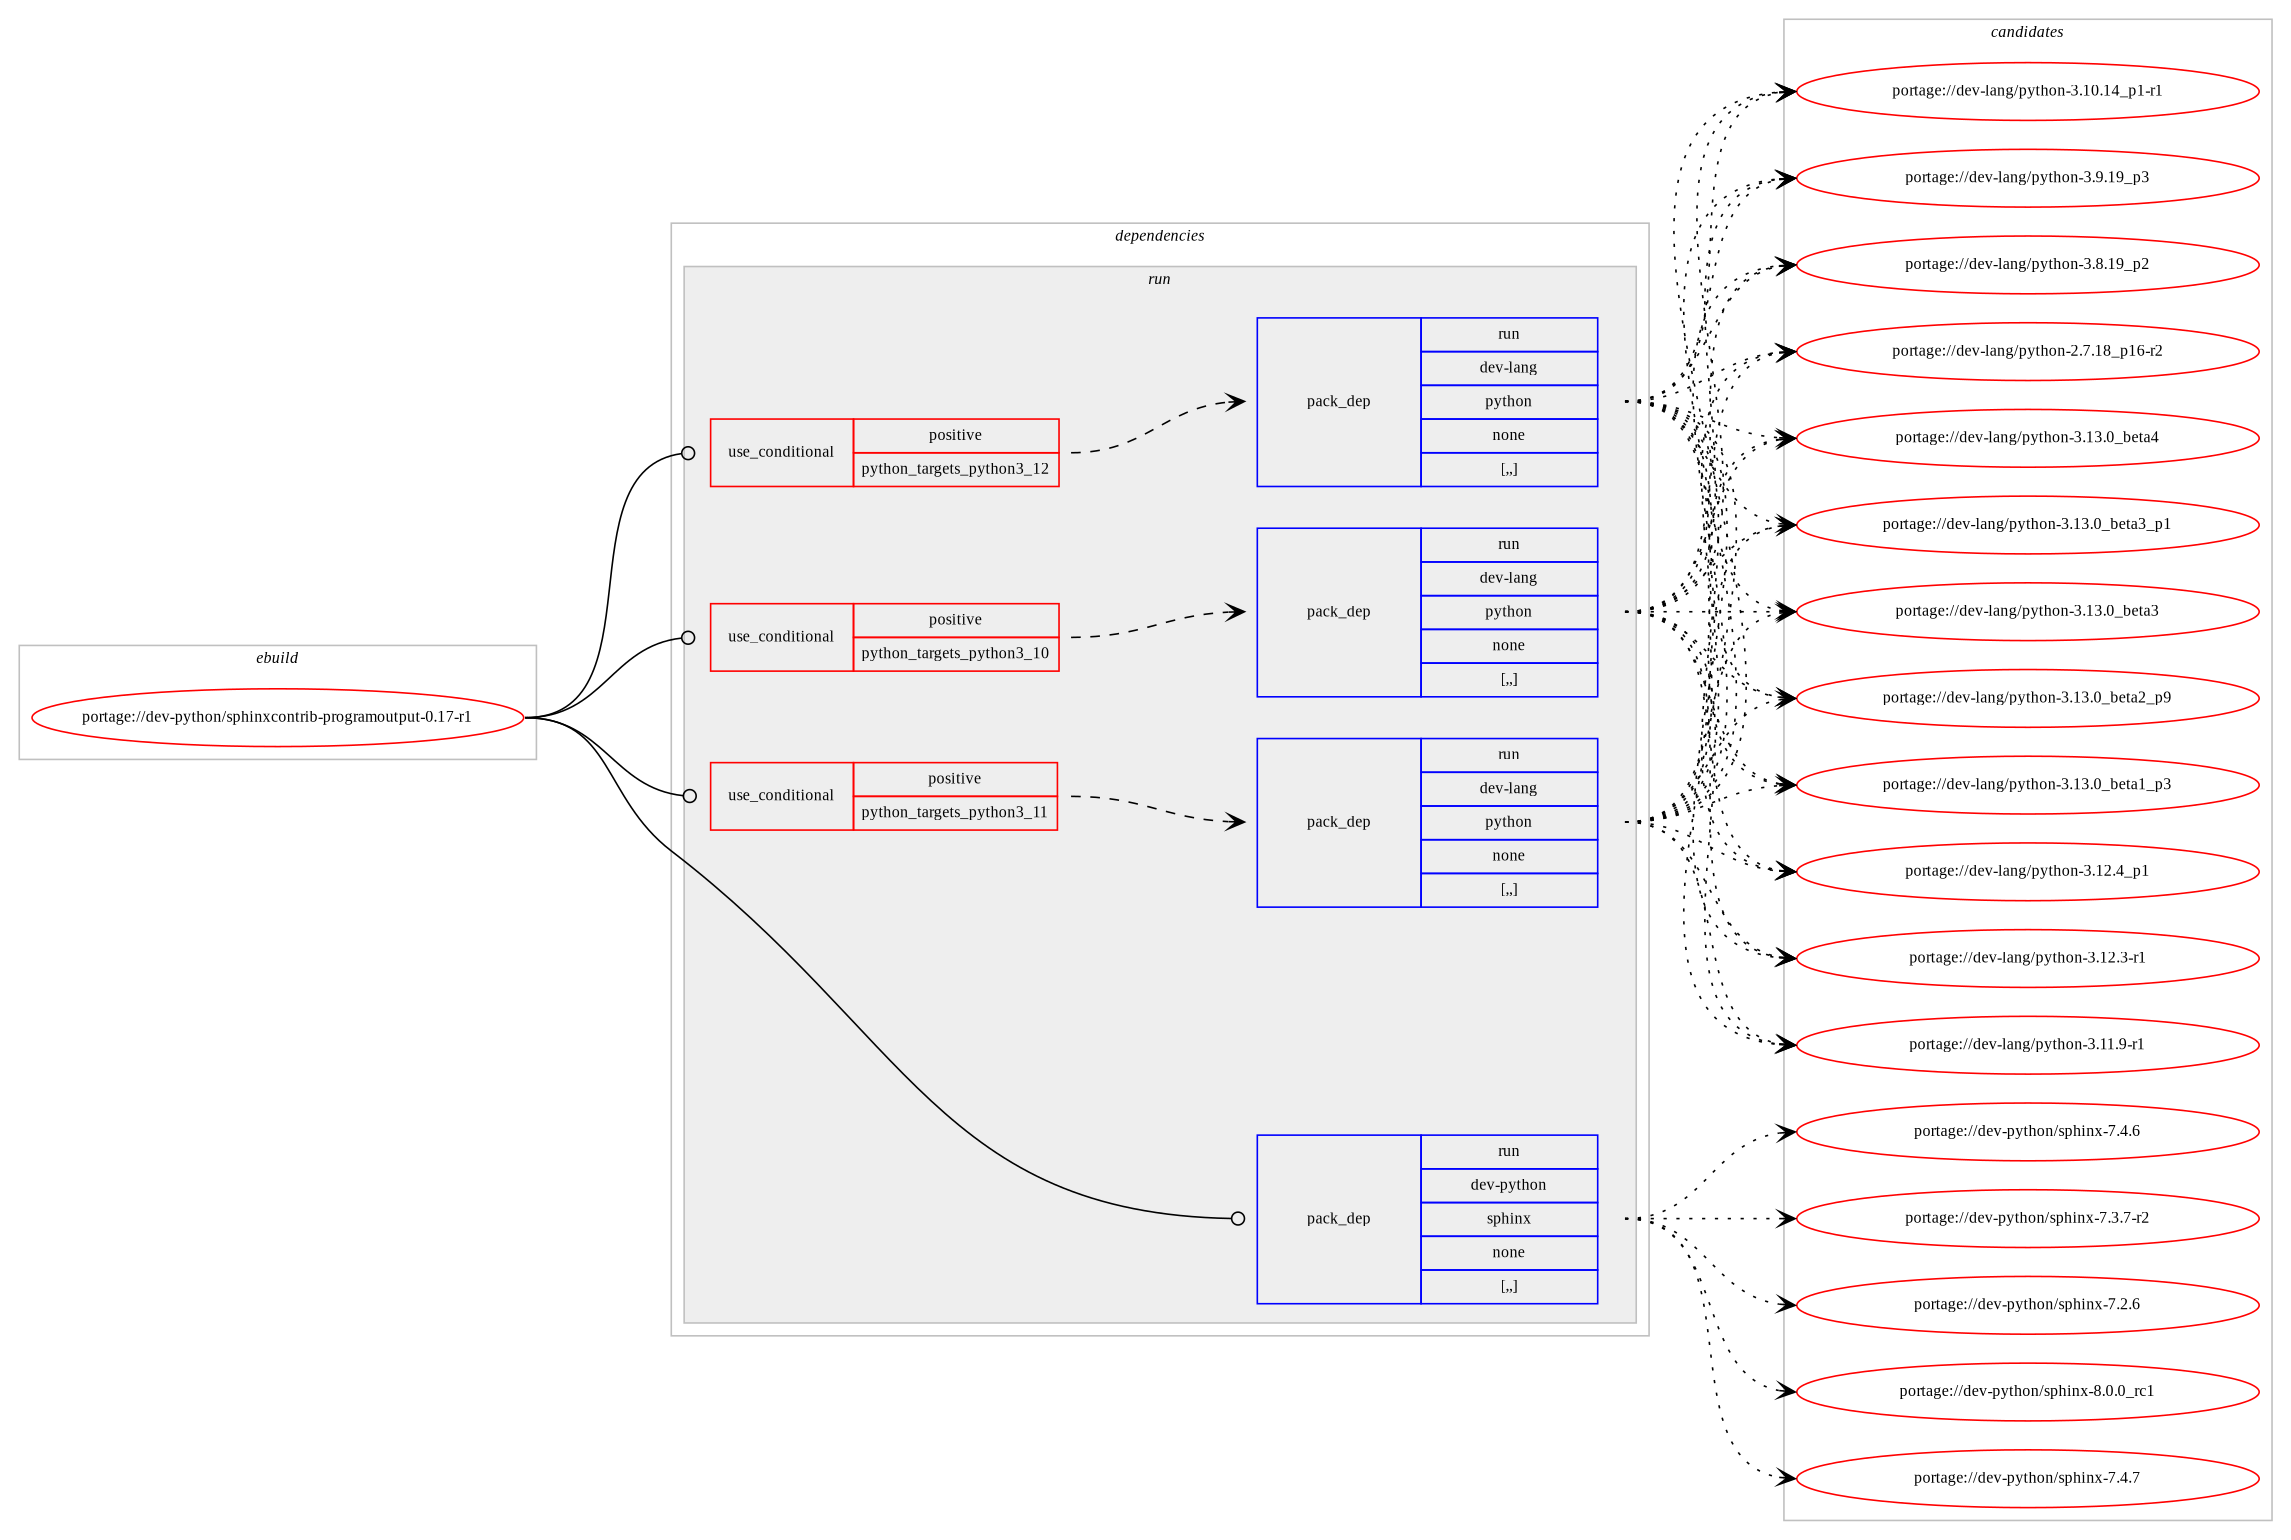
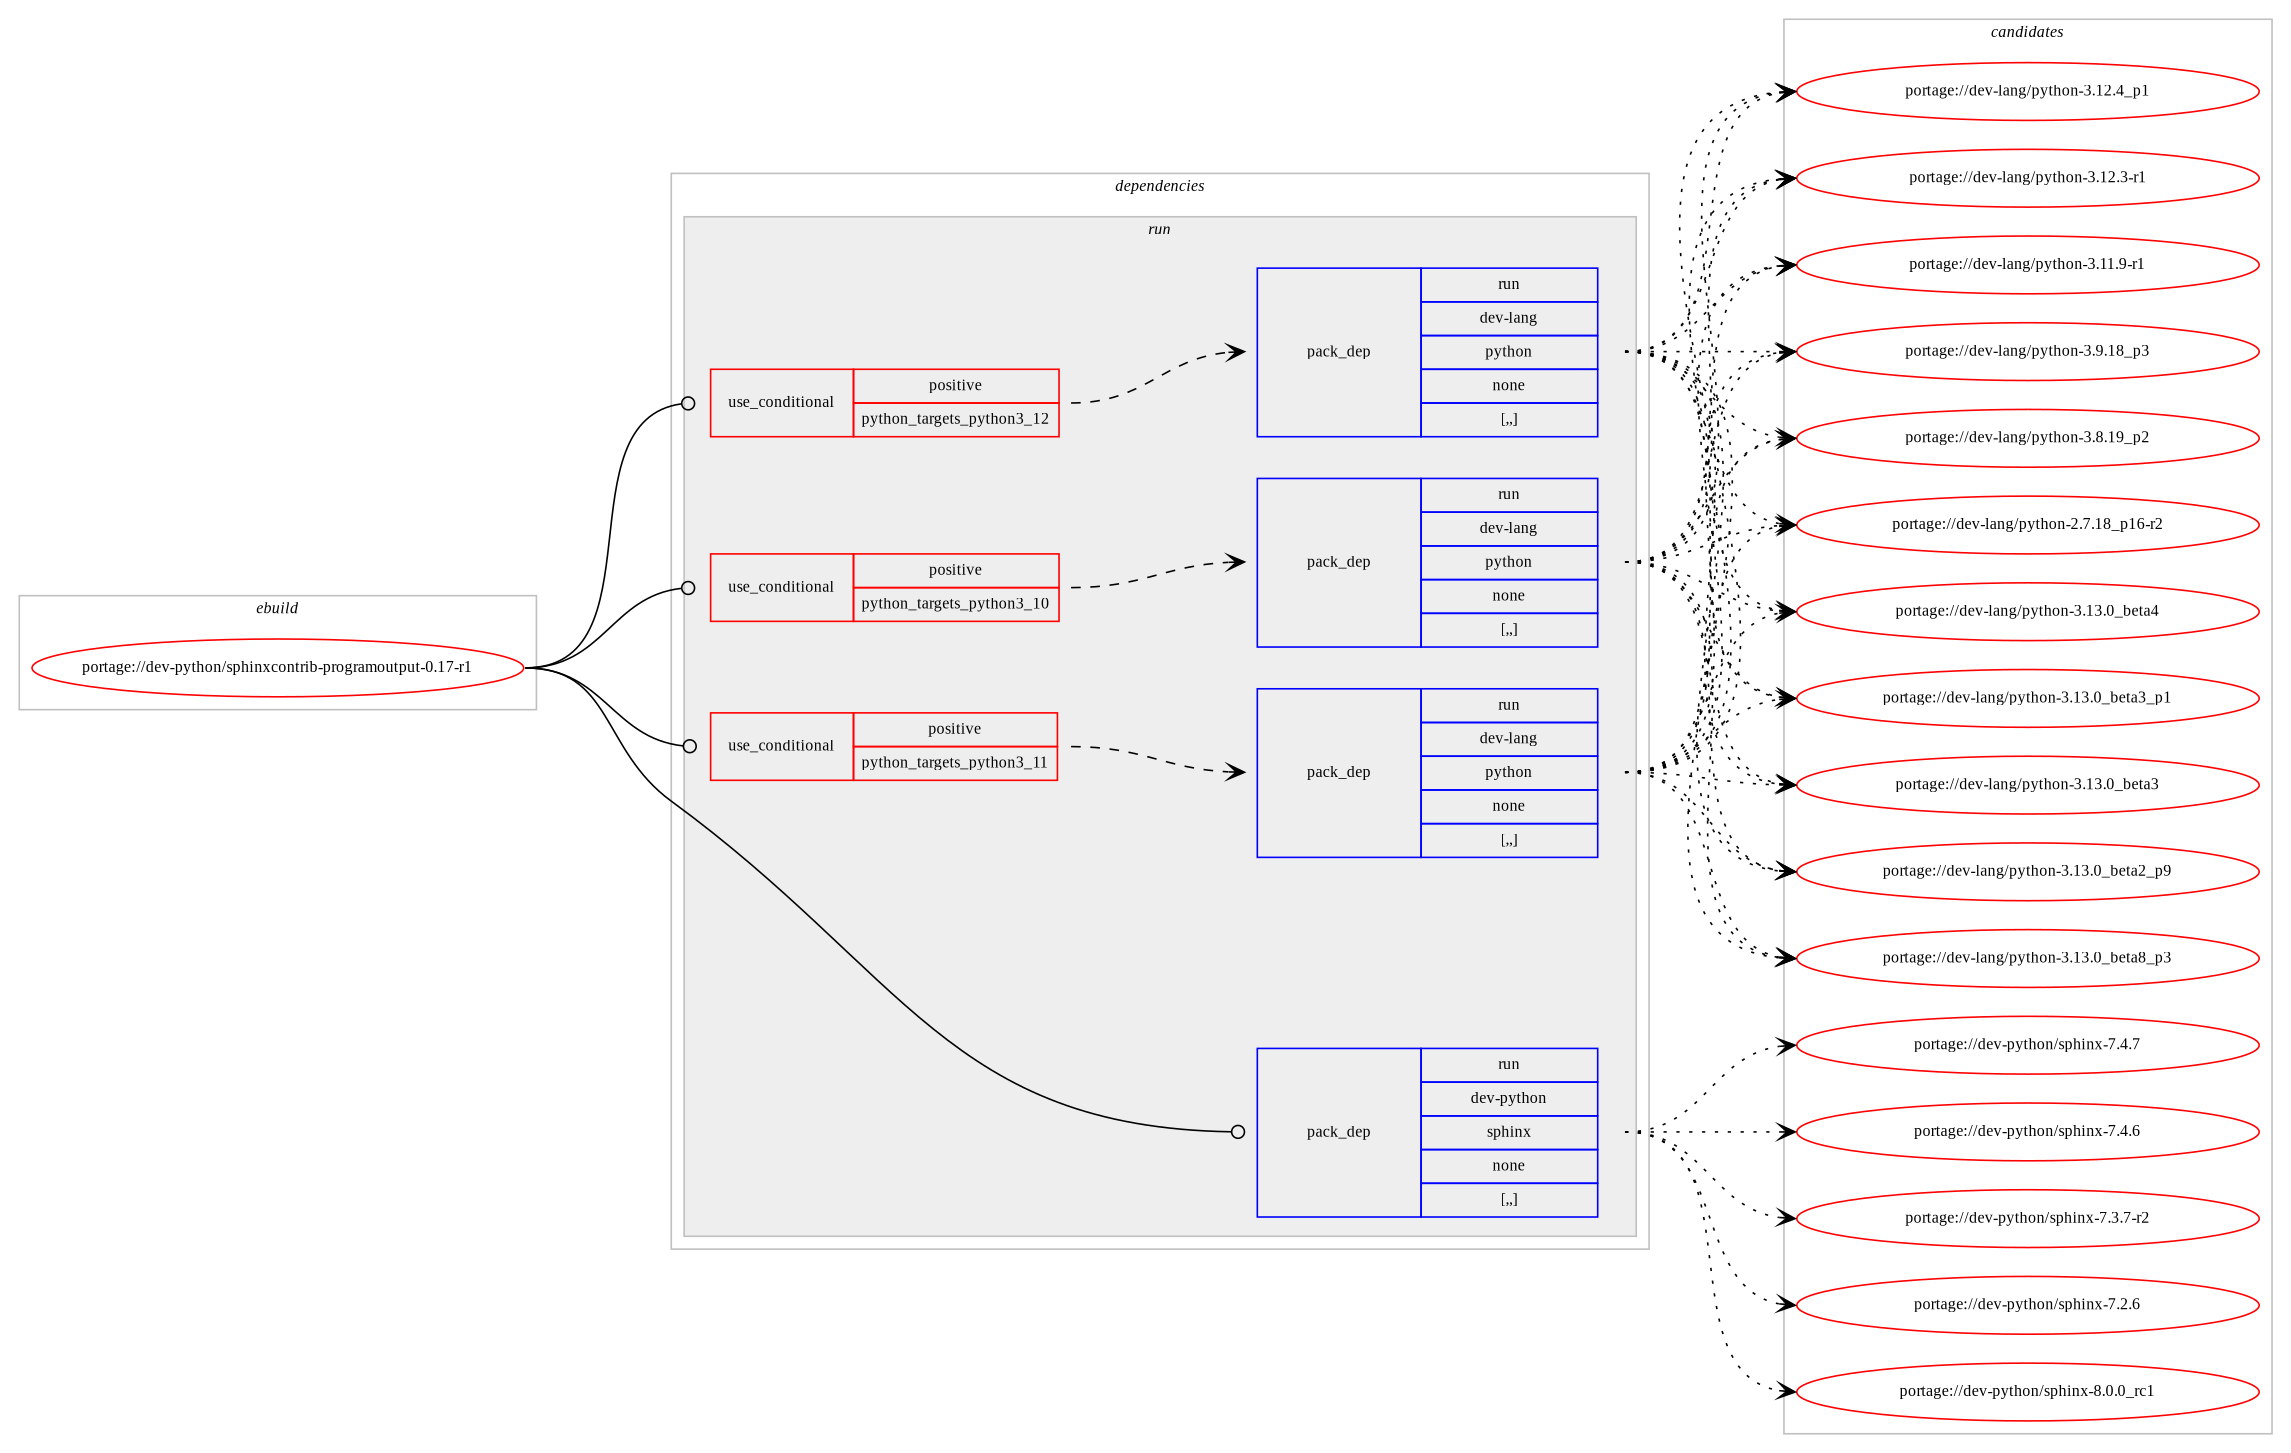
(2028, 92) -> none
(2028, 178) -> (2028, 352)
(2028, 785) -> (2028, 959)
